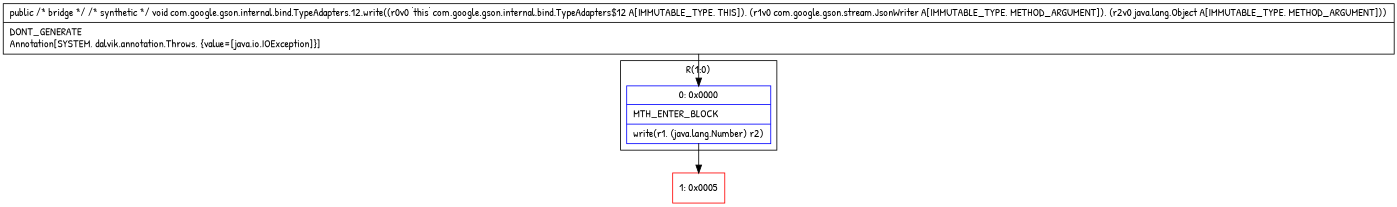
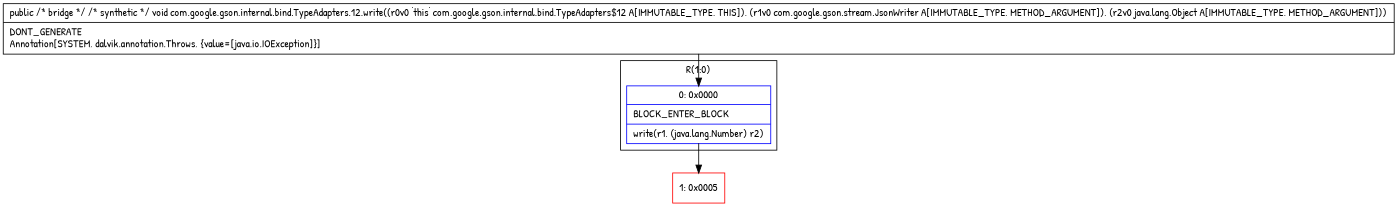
(676, 114) -> (681, 114)
